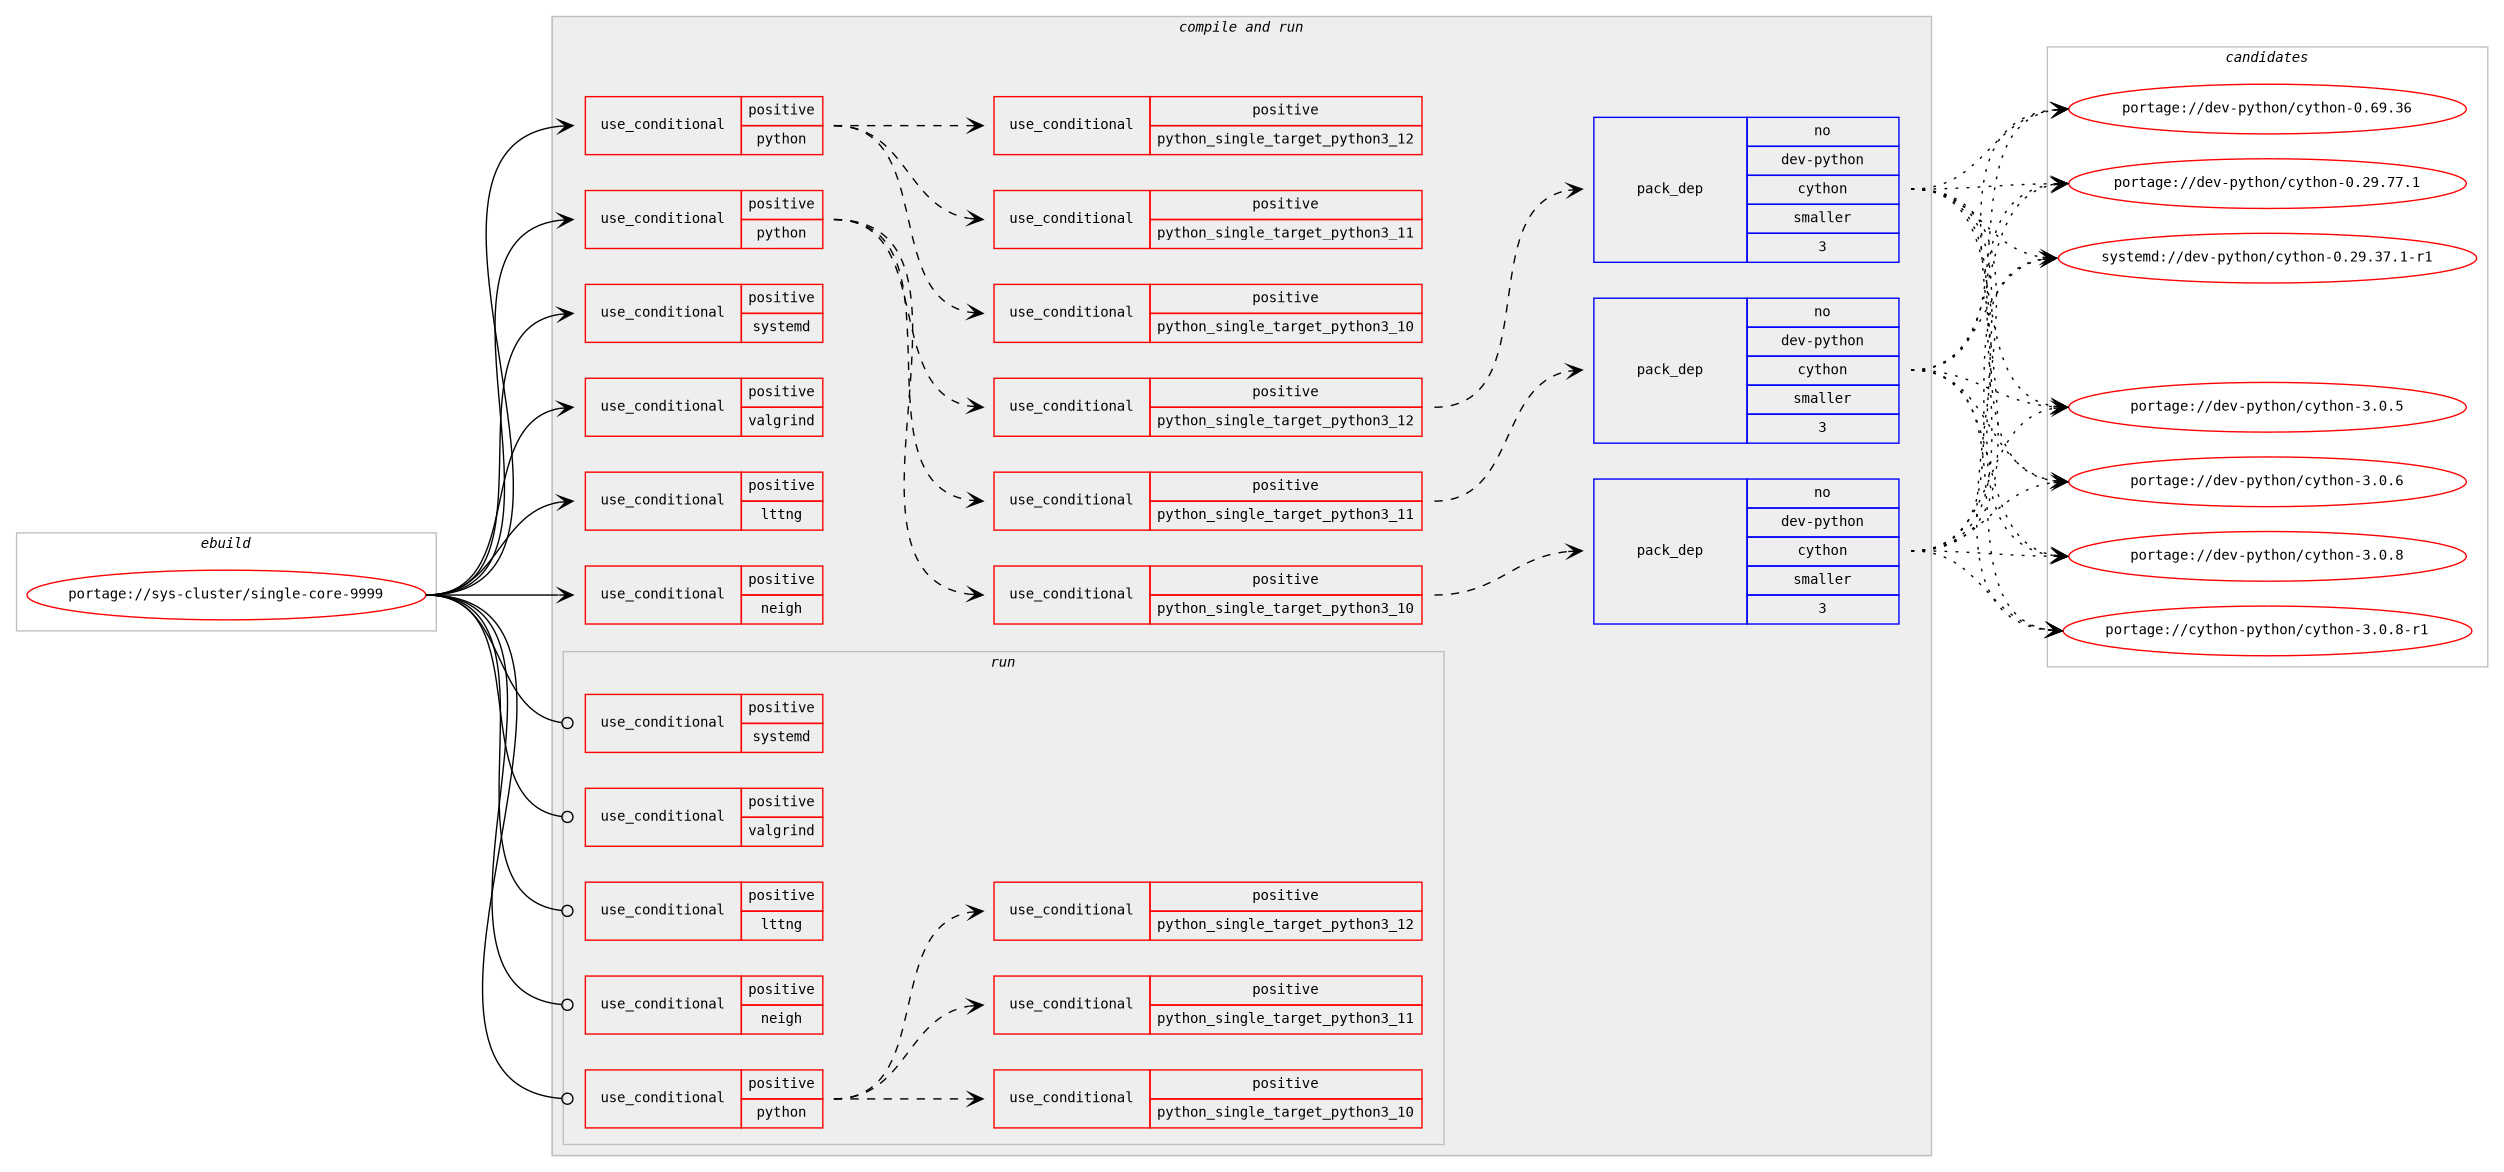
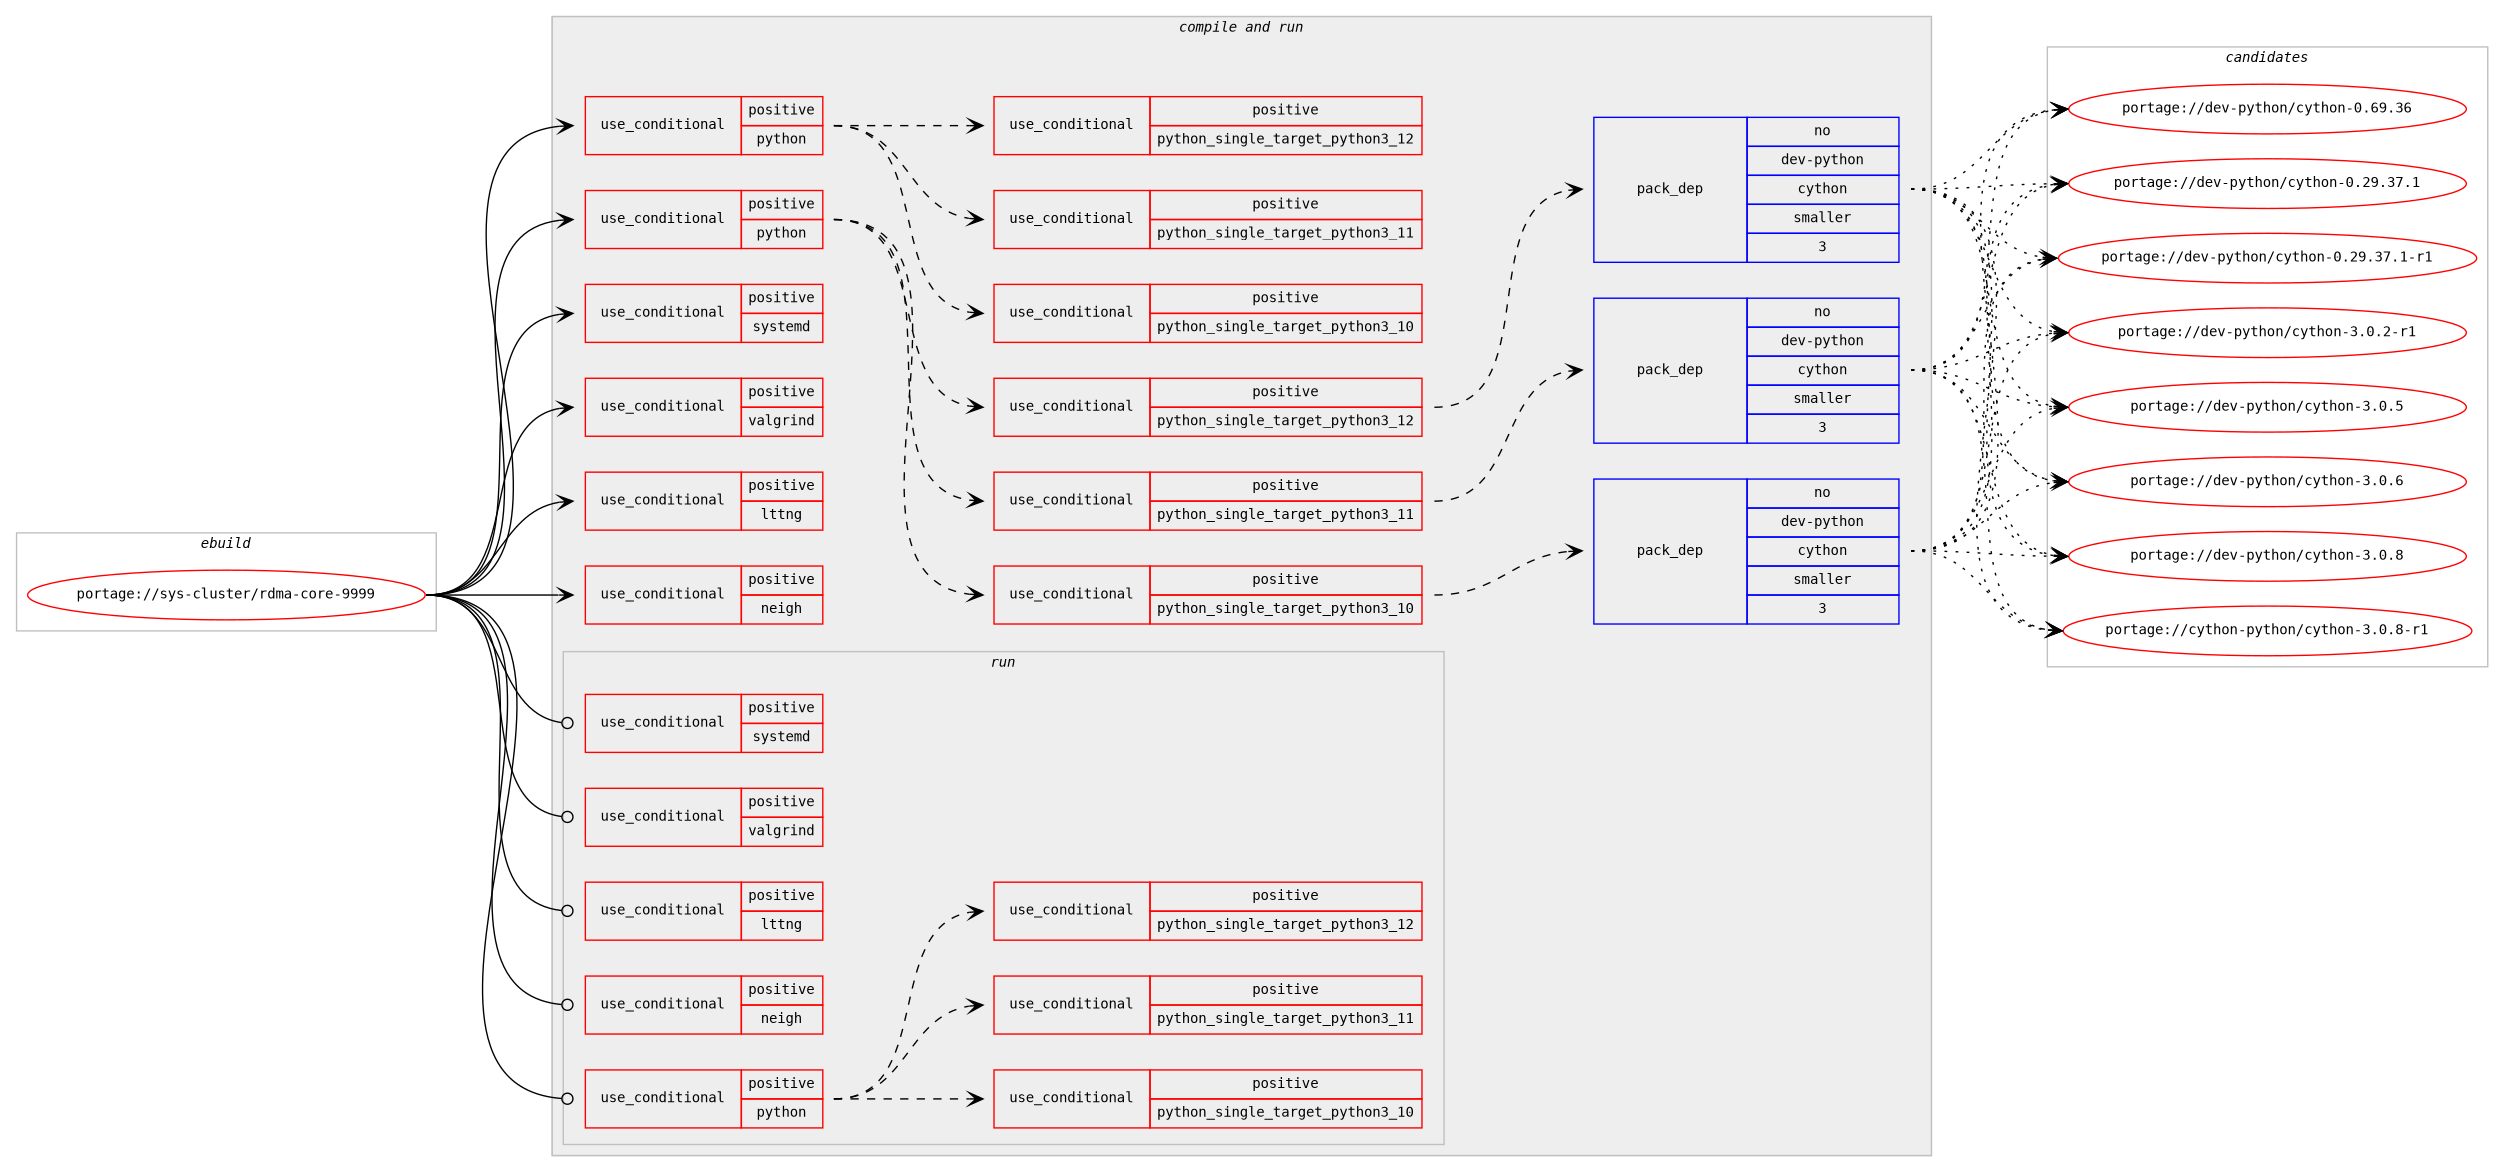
(2268, 184) -> (2268, 184)
(2268, 258) -> (2268, 258)
none -> (2268, 333)
(226, 595) -> (226, 595)
